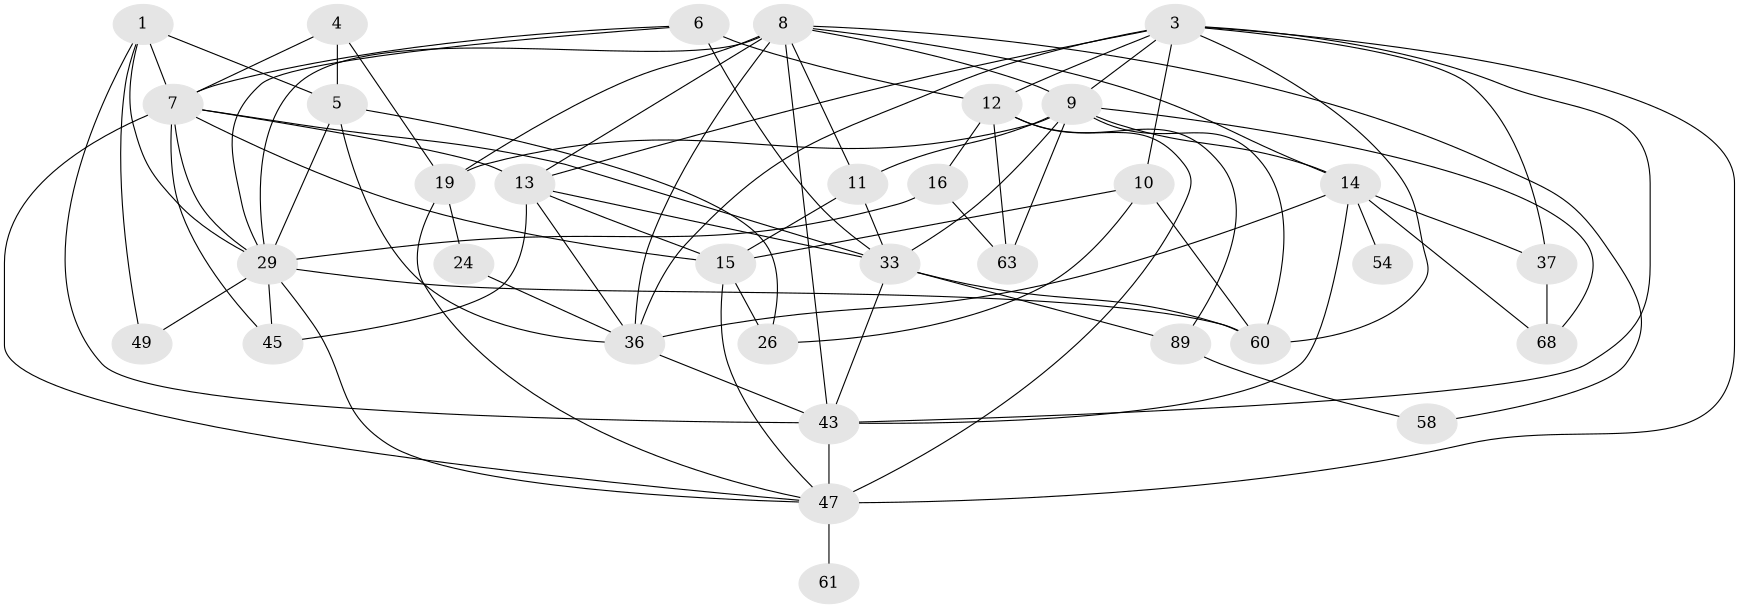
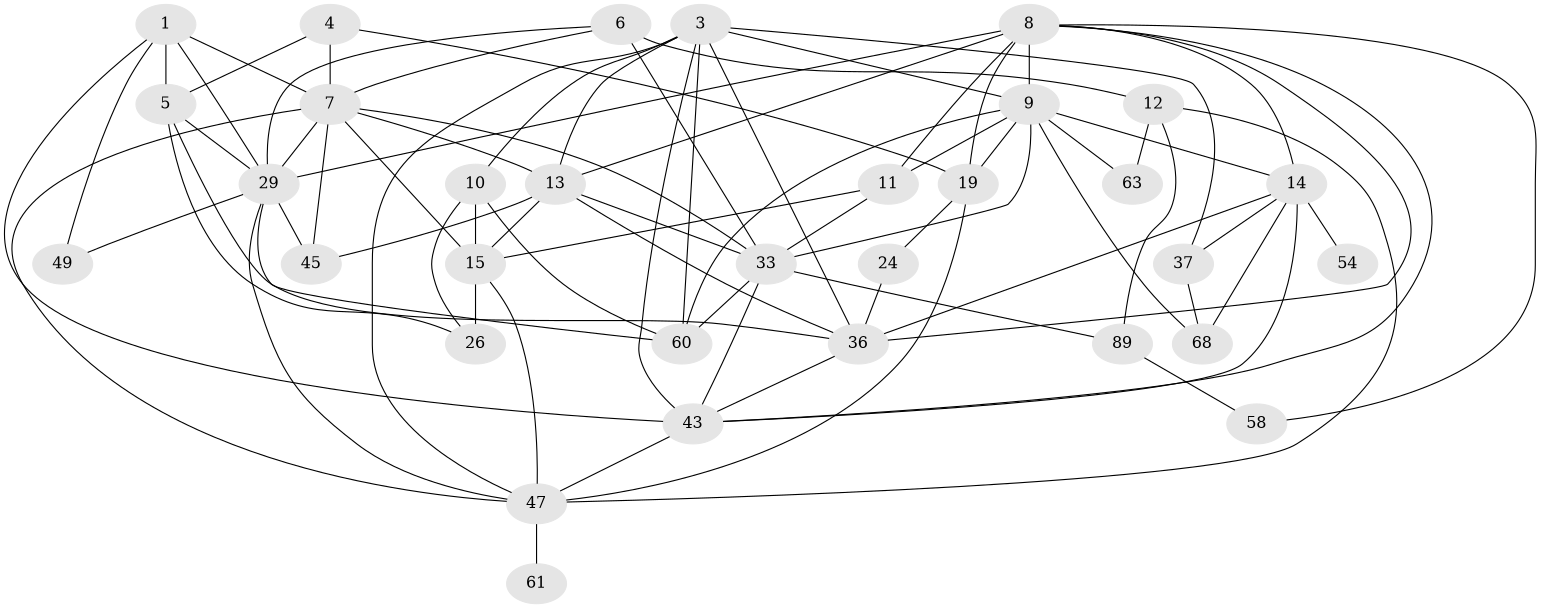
(1082, 63) -> none
(938, 184) -> none
